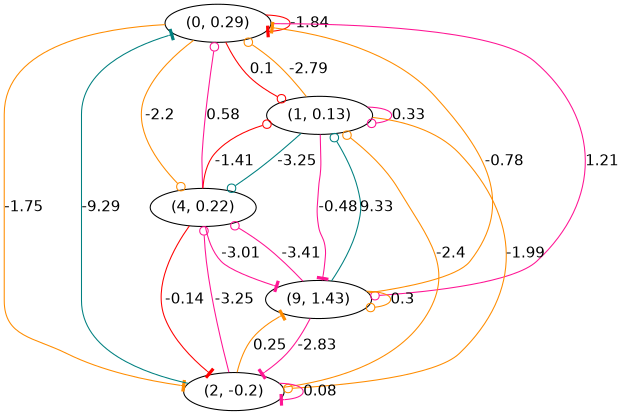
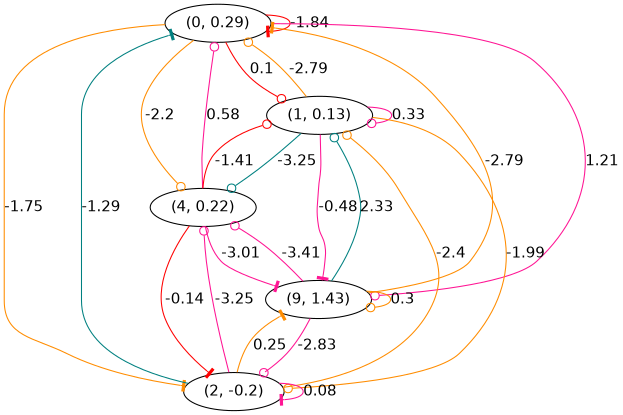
(504, 161) -> (504, 161)
(101, 207) -> (101, 207)
(377, 207) -> (377, 207)
(291, 348) -> (291, 348)
